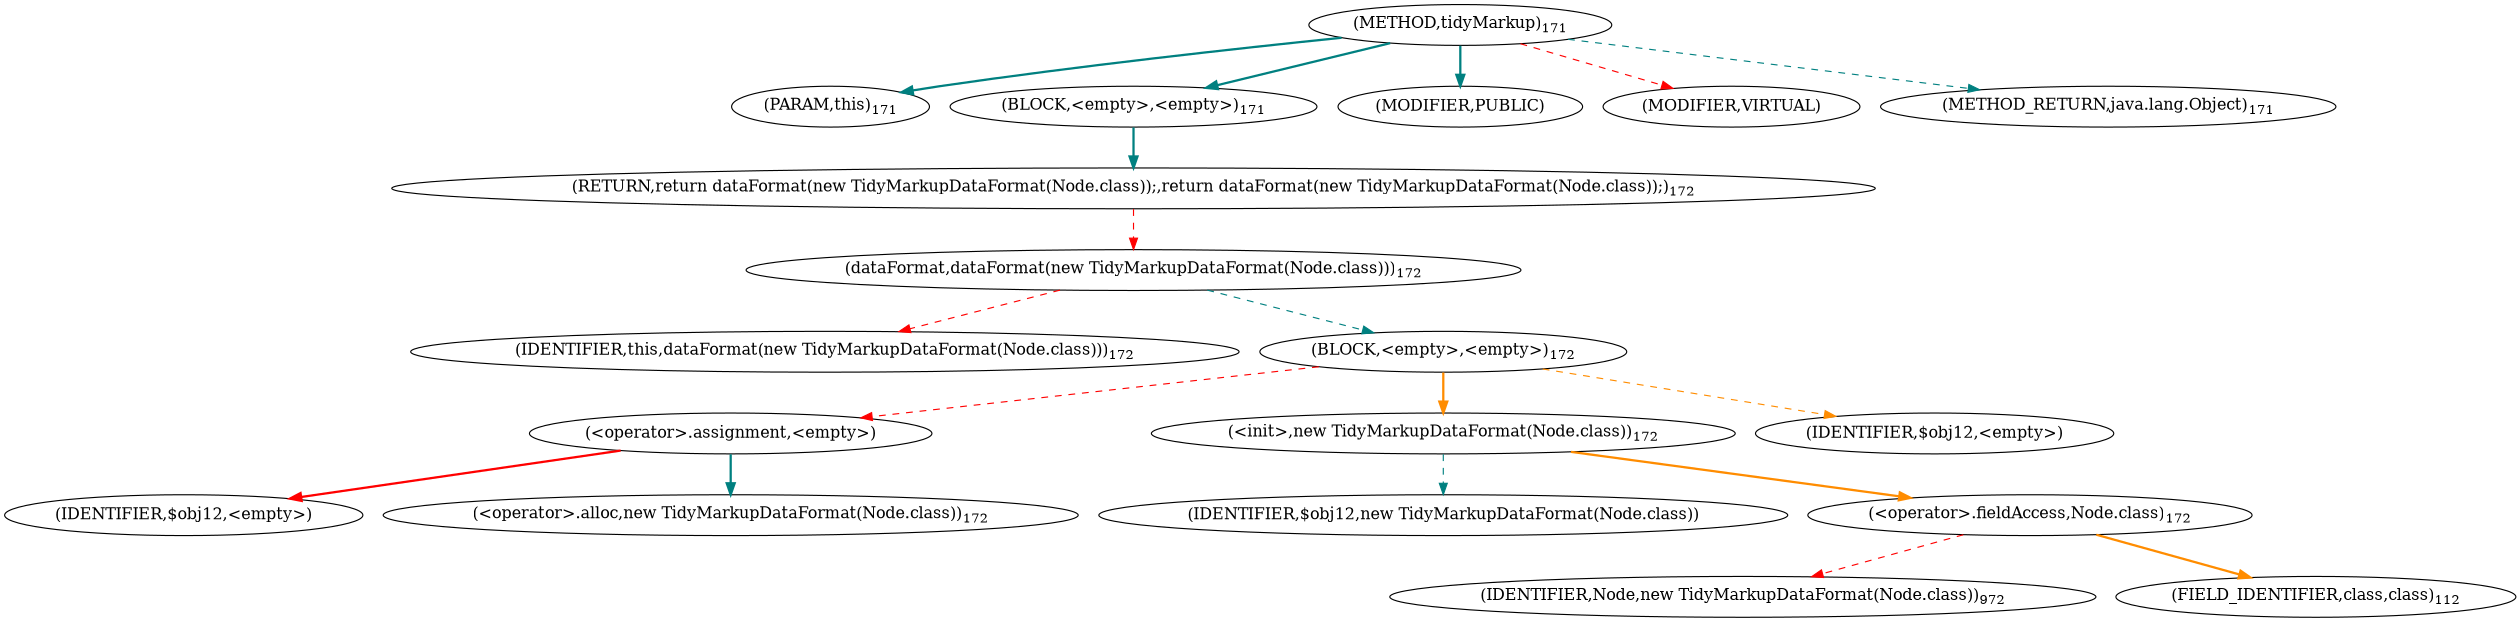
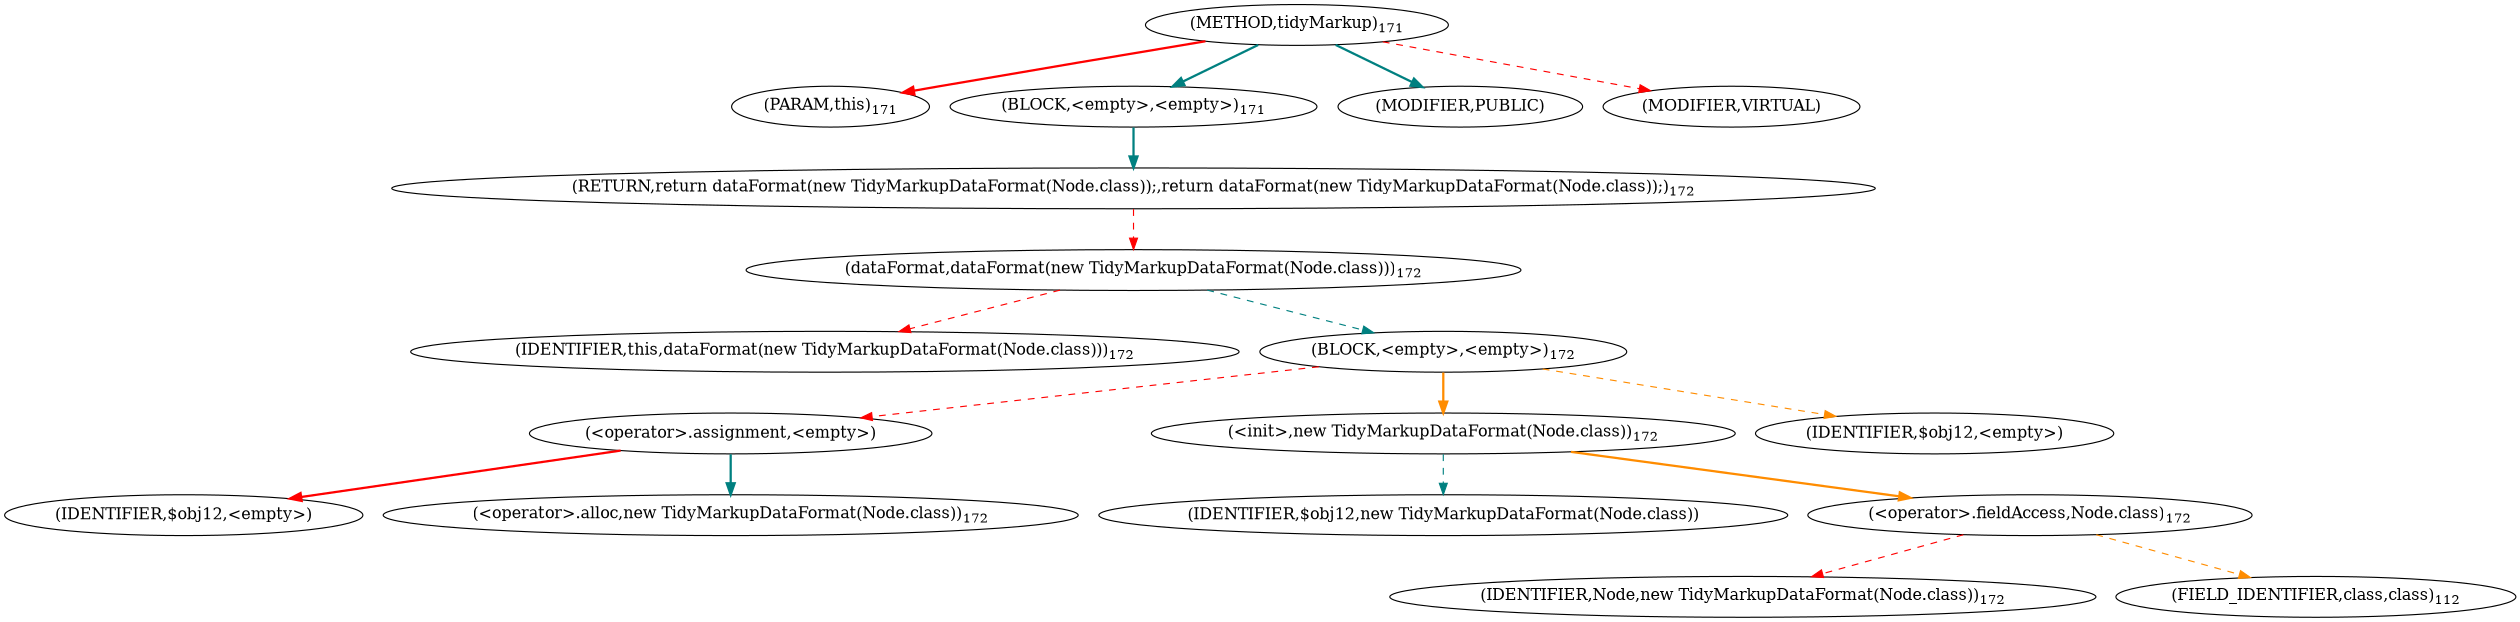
(1127, 62) -> (1060, 66)
(2108, 107) -> none
(2168, 555) -> (2168, 555)
(1993, 595) -> (1993, 595)
